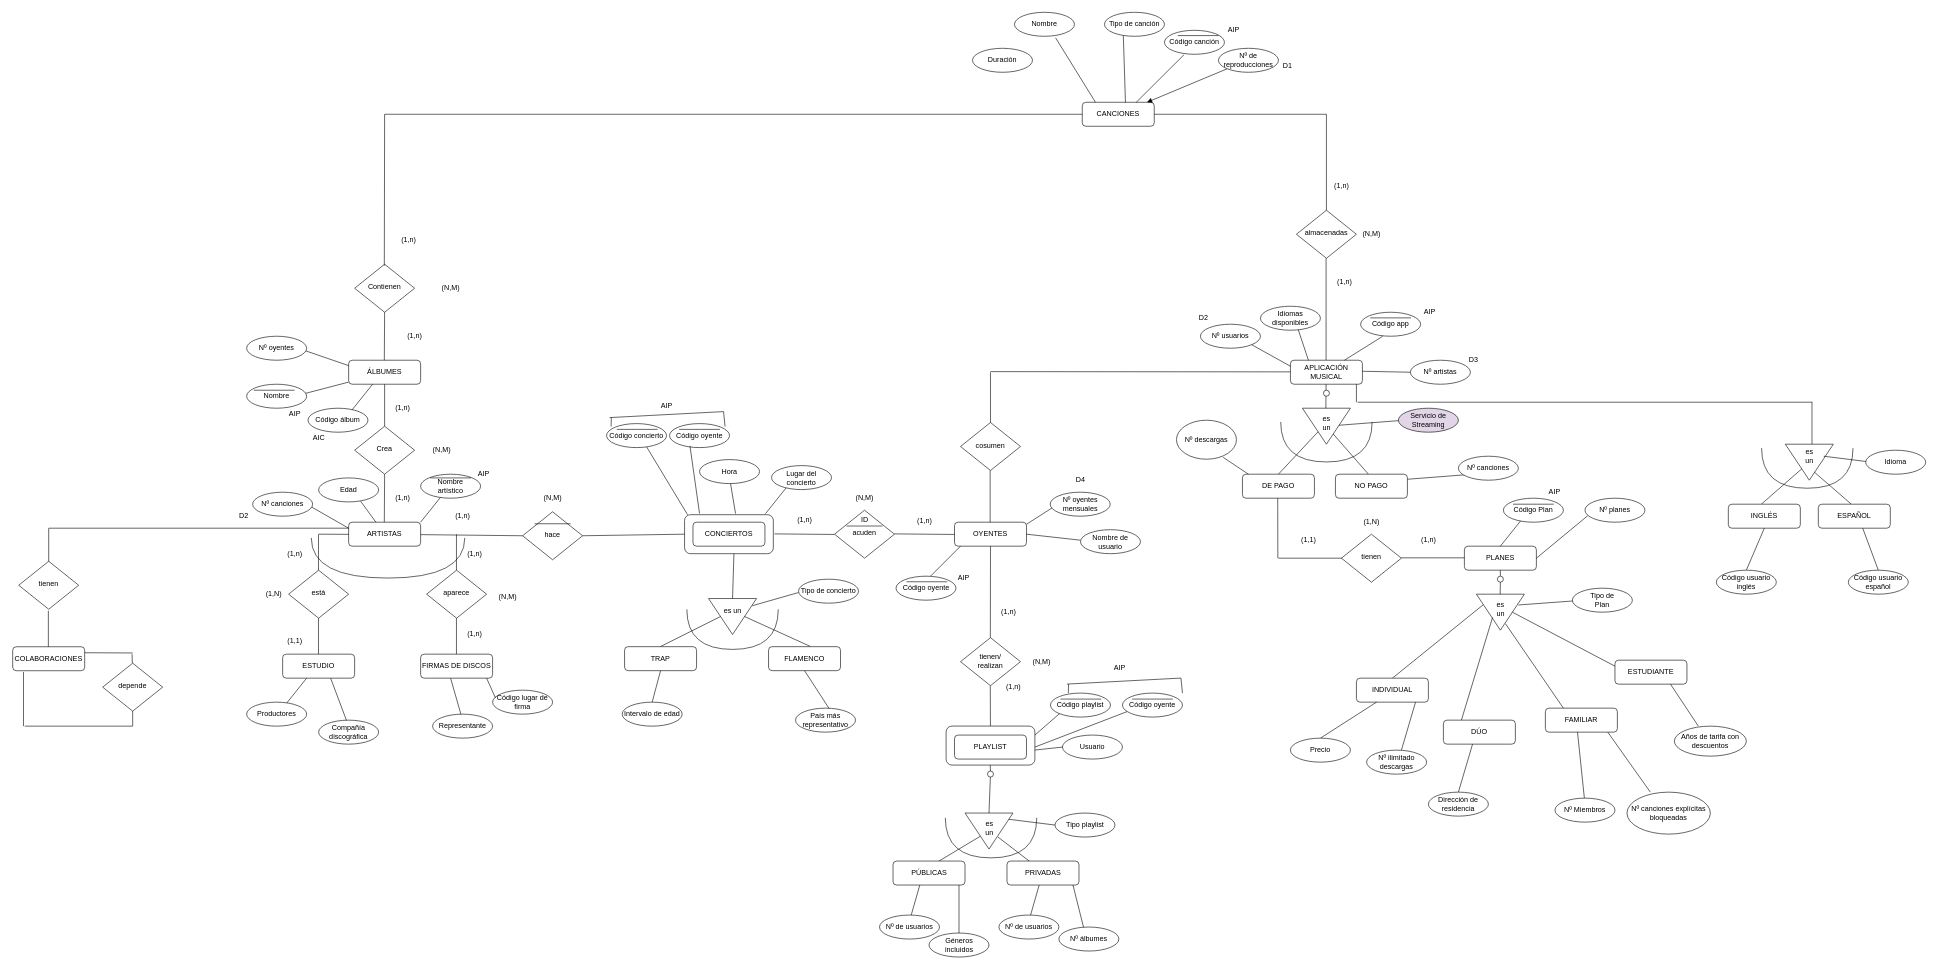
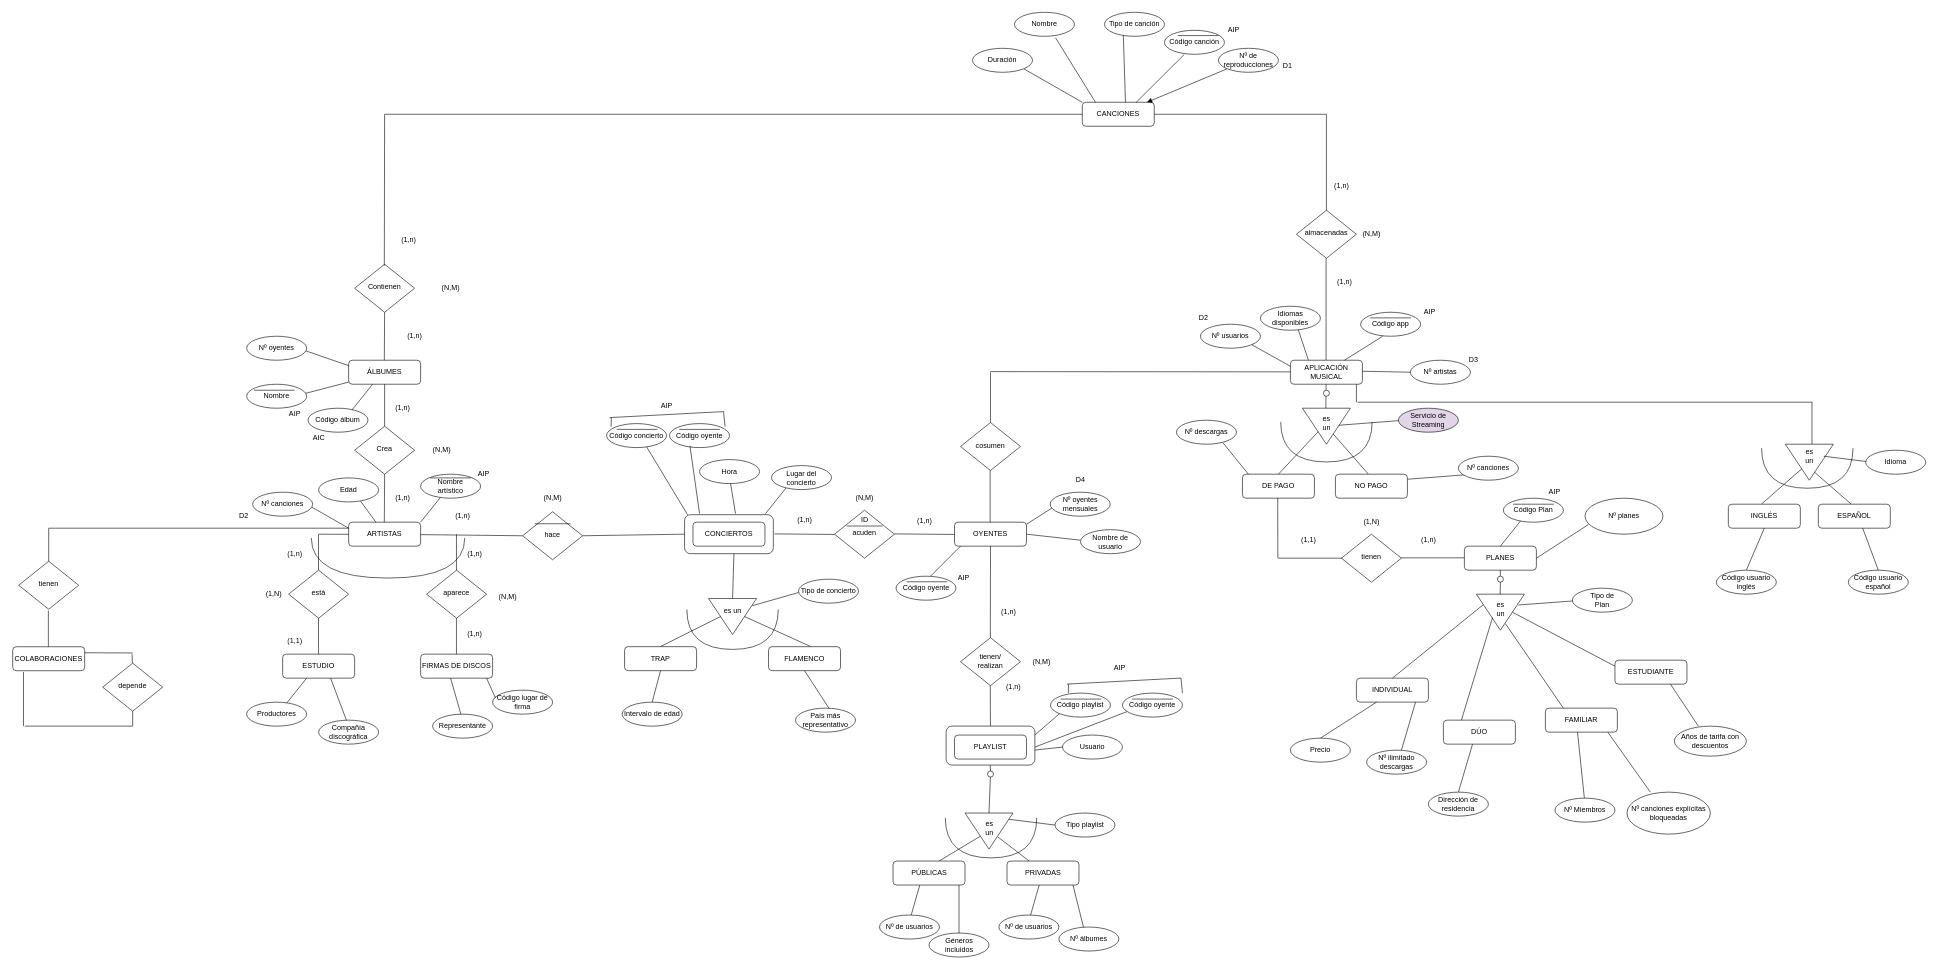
none -> (1052, 85)
(1206, 440) -> (1206, 432)
(1615, 510) -> (1624, 516)
